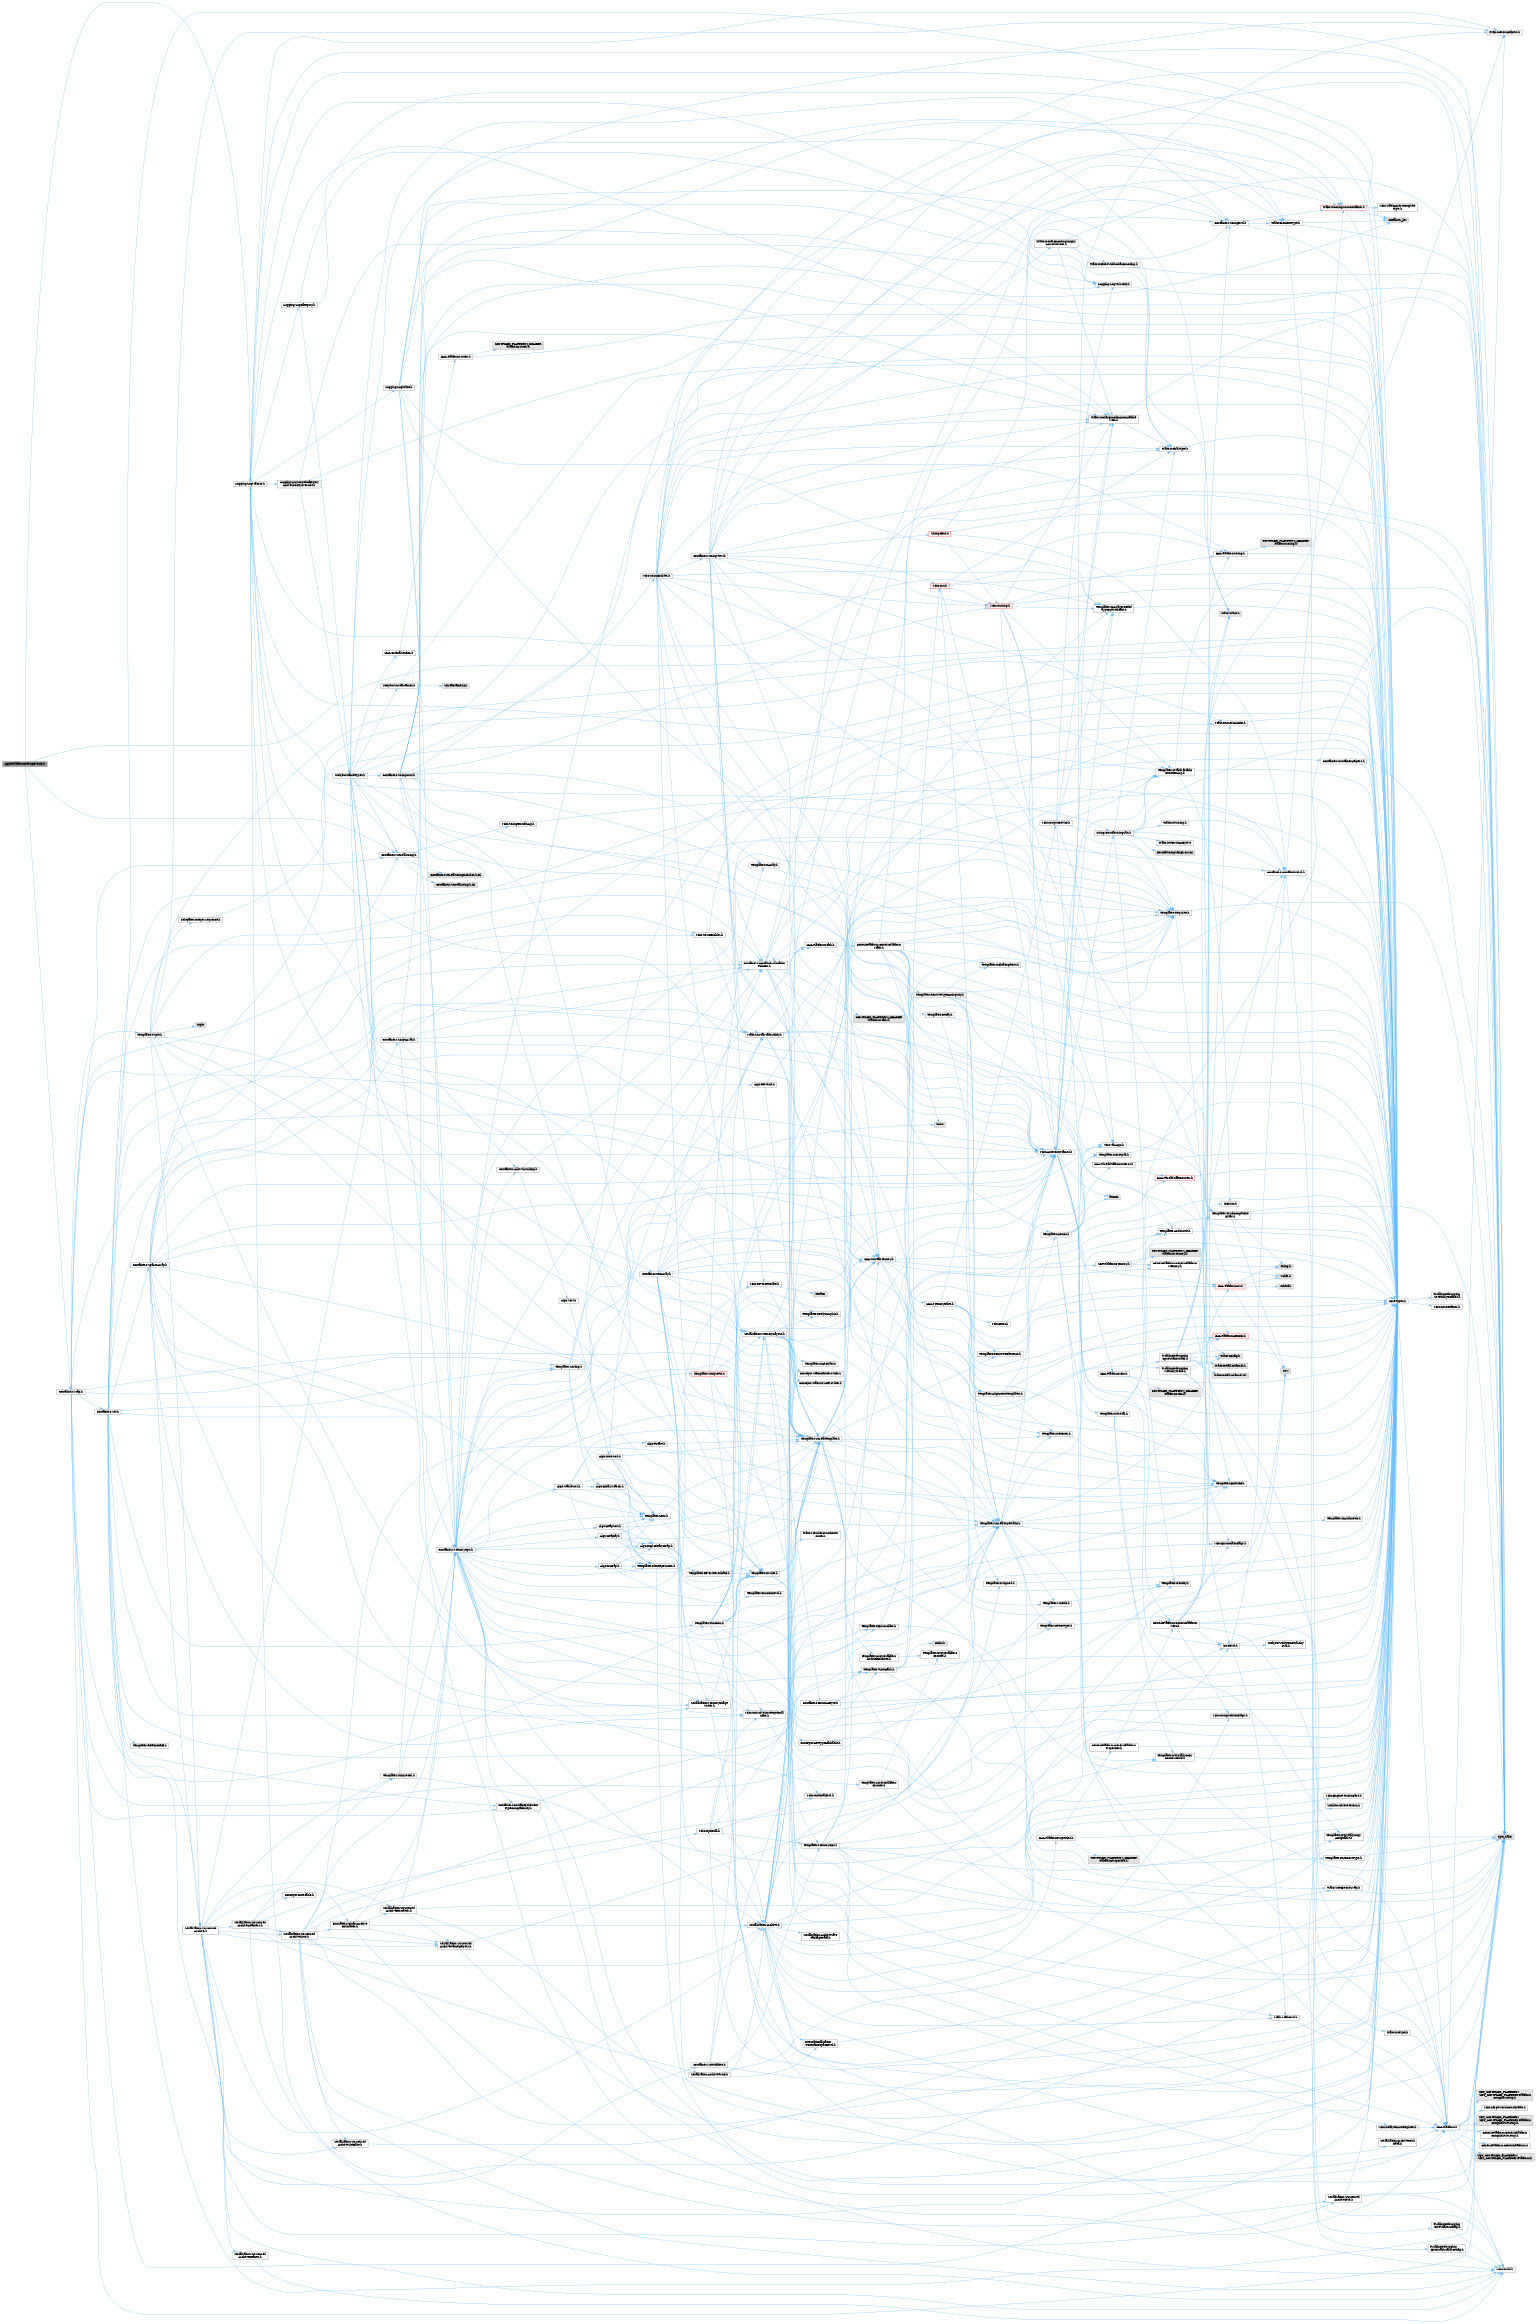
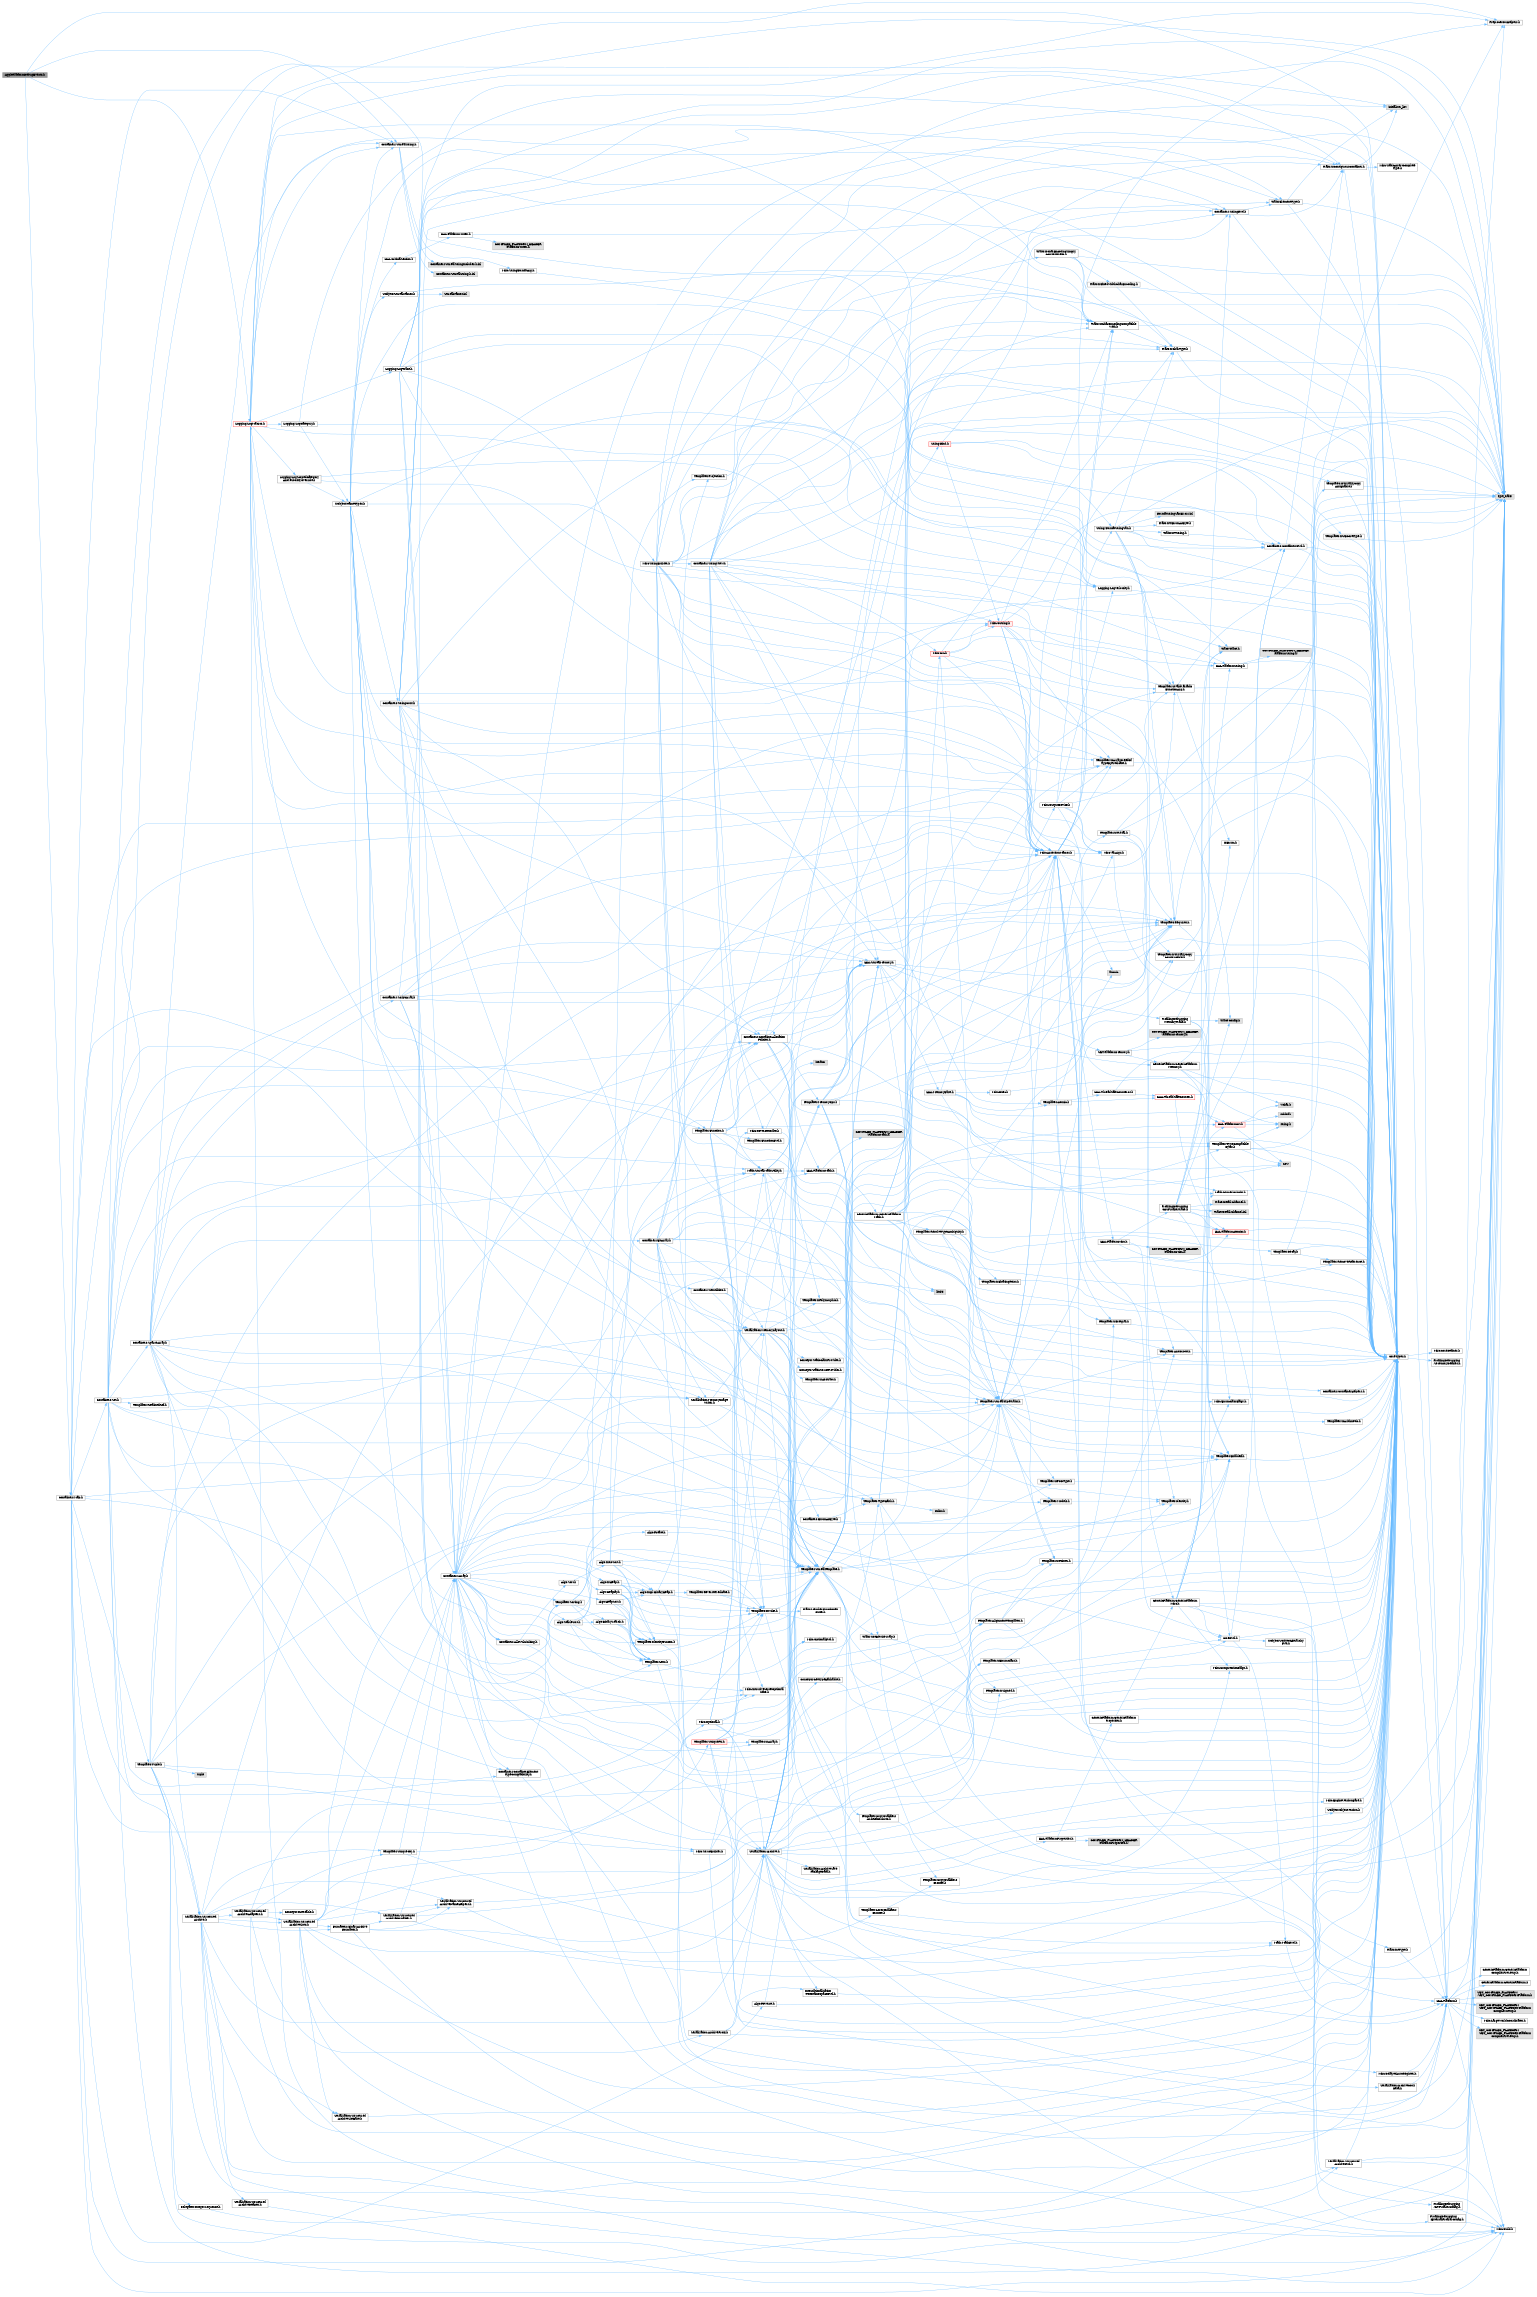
(1344, 208) -> (1344, 167)
none -> (709, 477)
(250, 484) -> (250, 424)
none -> (1313, 822)
(456, 1550) -> (456, 1576)
